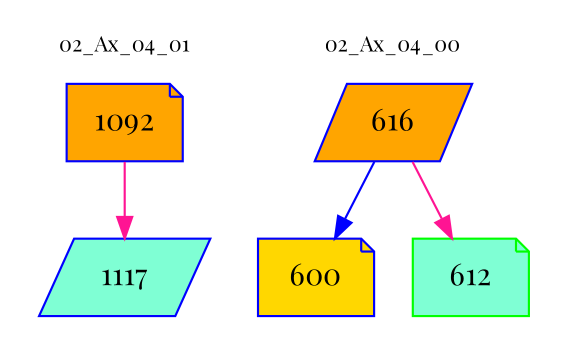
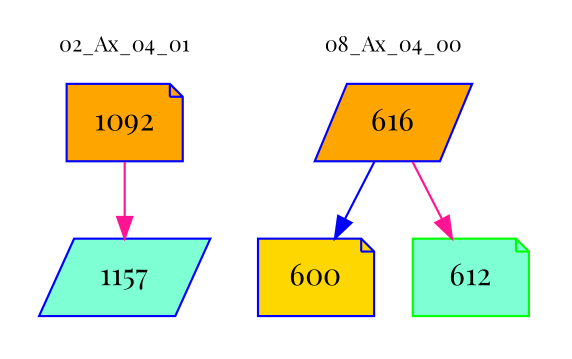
(393, 46) -> (393, 46)
(125, 277) -> (125, 277)
